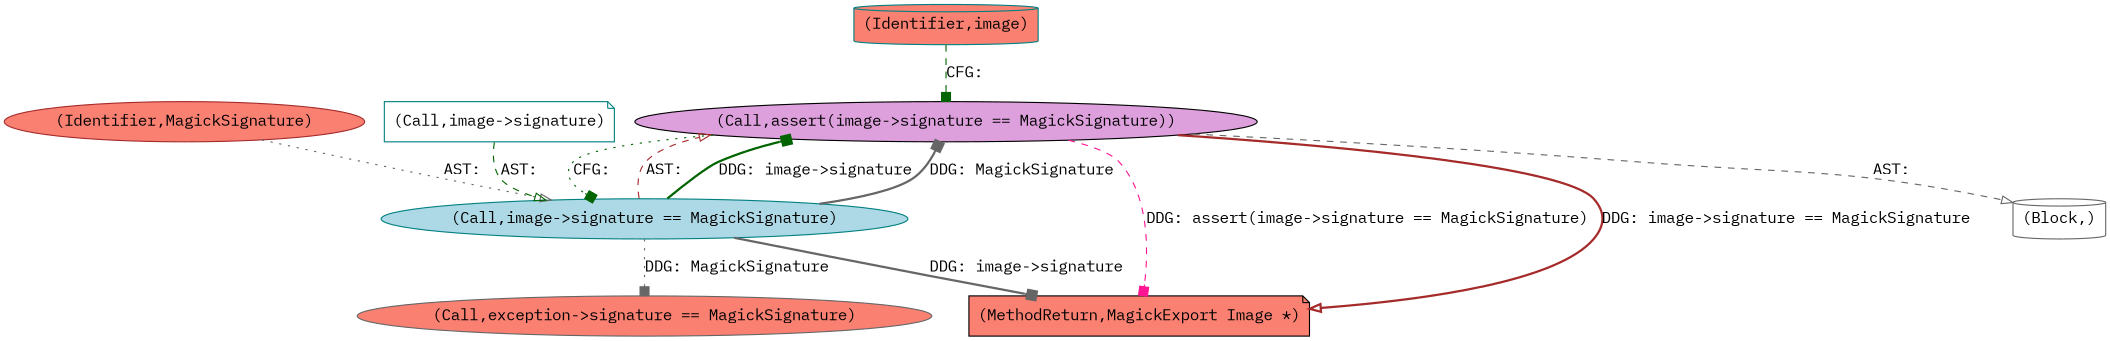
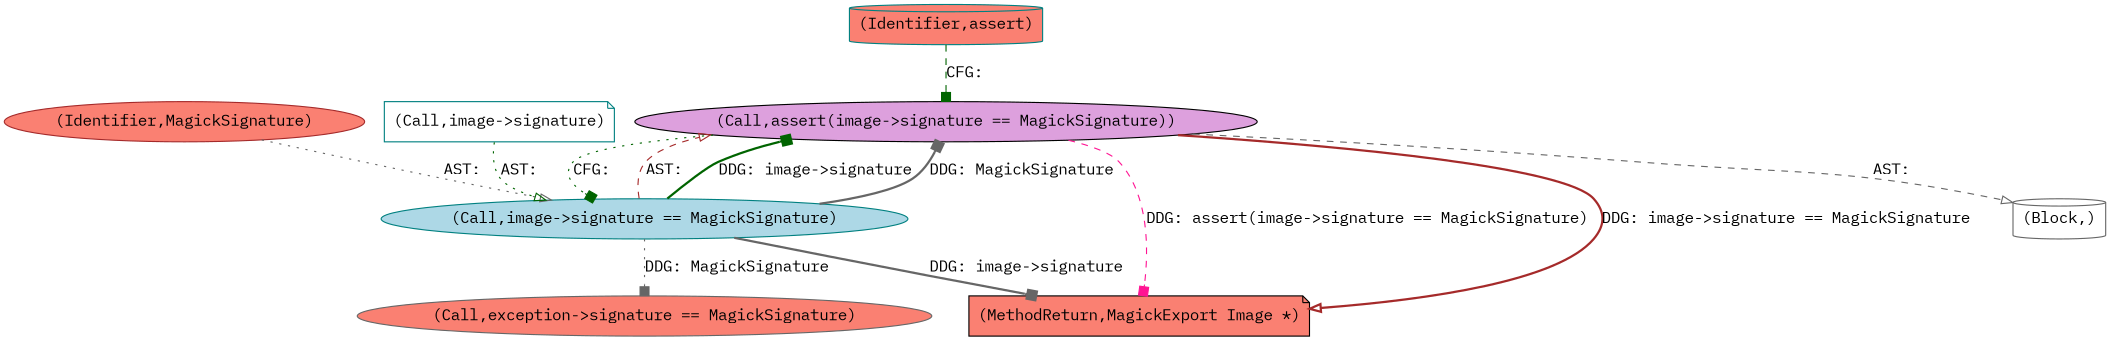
(946, 25) -> (946, 25)
(501, 179) -> (501, 179)
